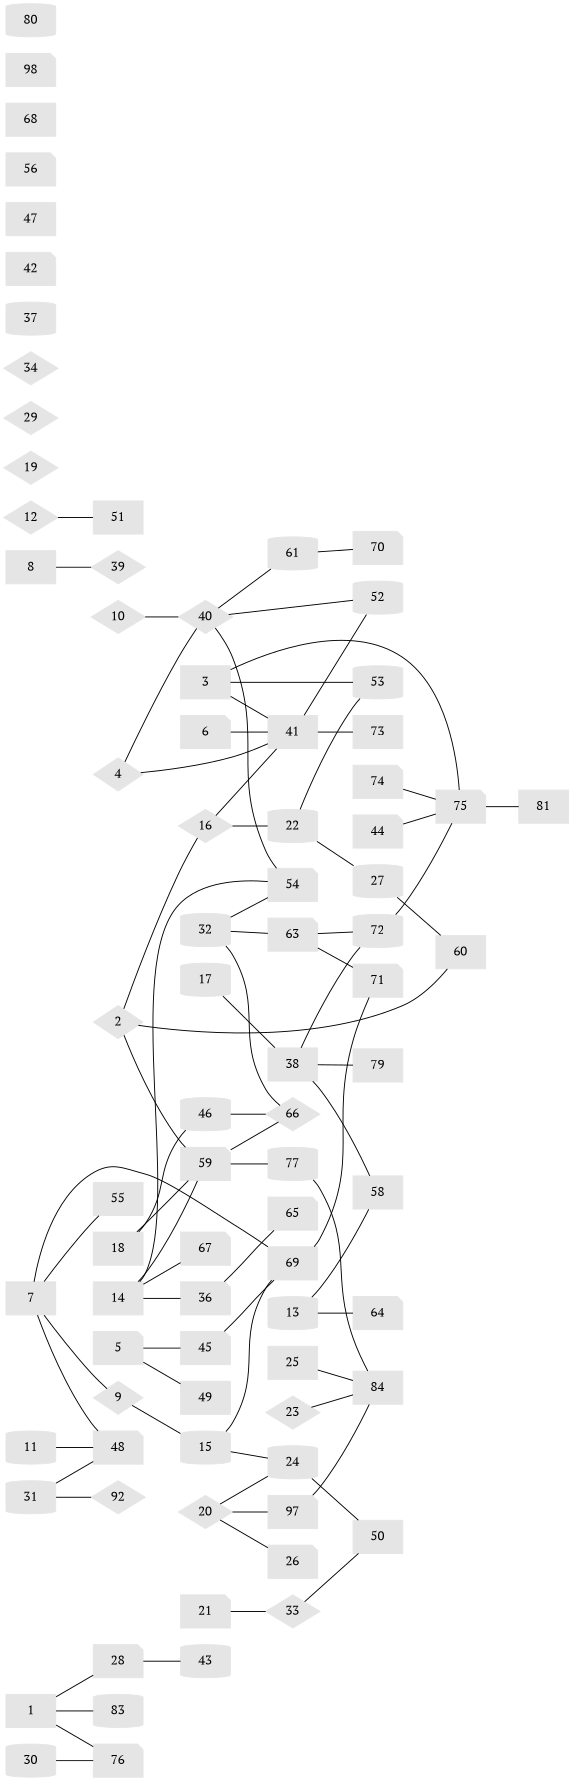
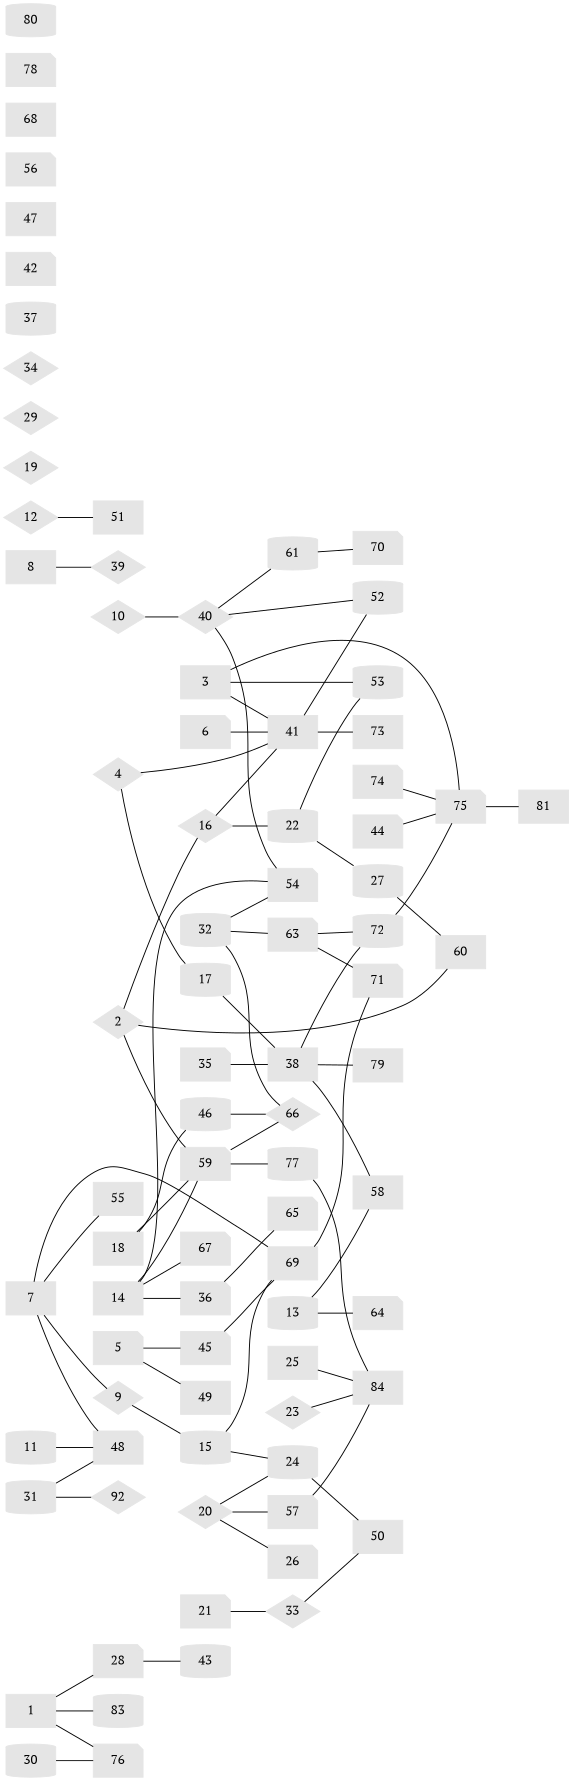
(31, 70) -> (31, 70)
(159, 694) -> (144, 880)
none -> (205, 1064)
(293, 1512) -> (293, 1512)
